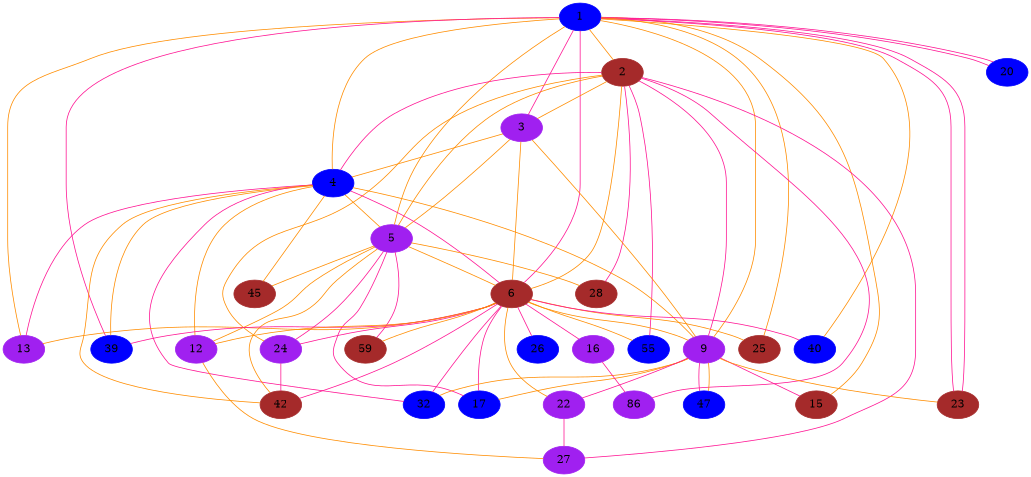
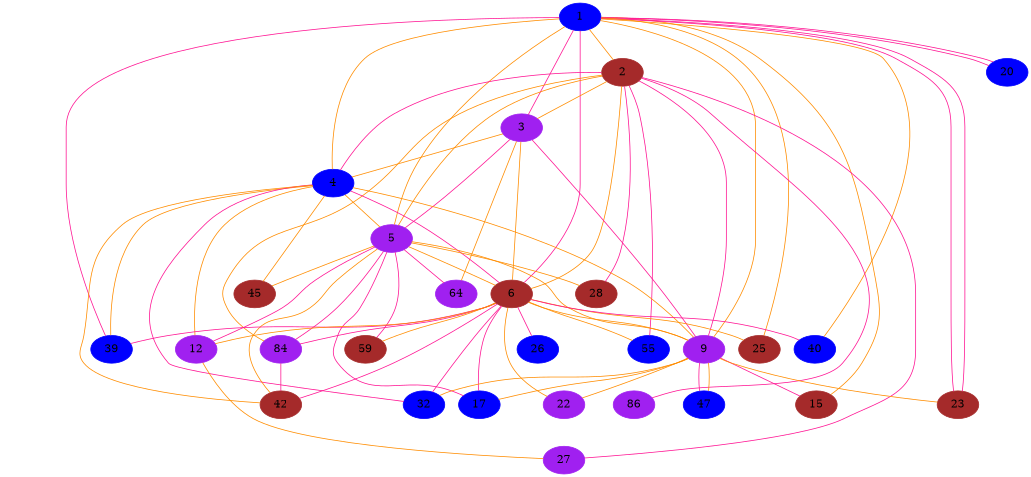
(459, 185) -> (459, 185)
(617, 236) -> (617, 236)
none -> (551, 290)
none -> (456, 294)
(296, 297) -> (296, 297)
(24, 349) -> none
(281, 349) -> (281, 349)
(593, 349) -> none
(633, 380) -> (633, 380)
(564, 433) -> none
